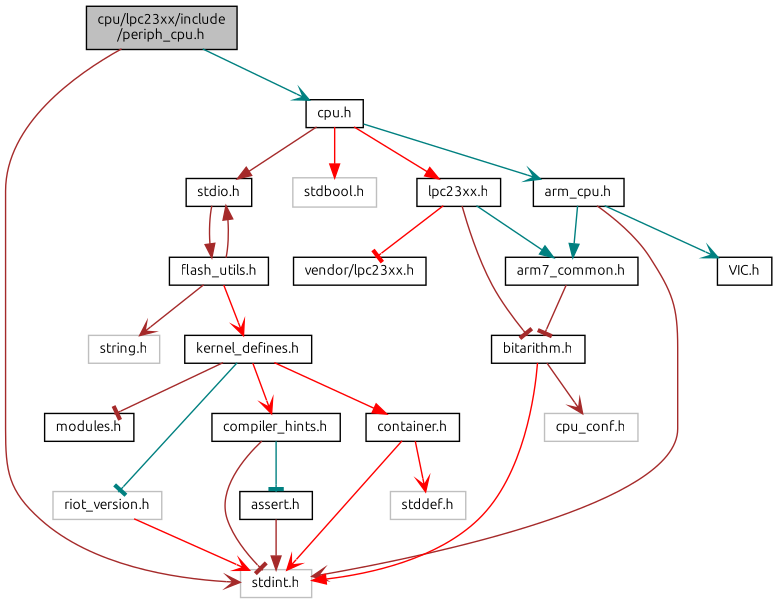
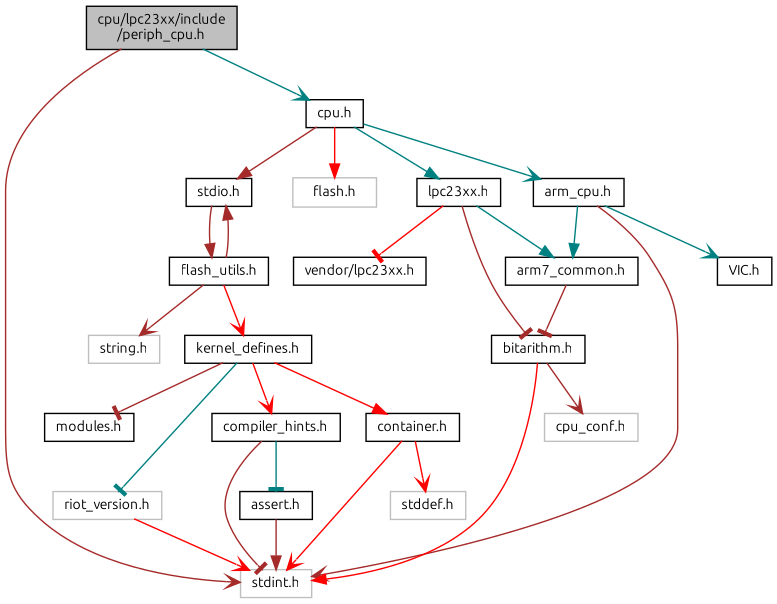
(391, 149) -> (391, 149)
(335, 192) -> (335, 192)
